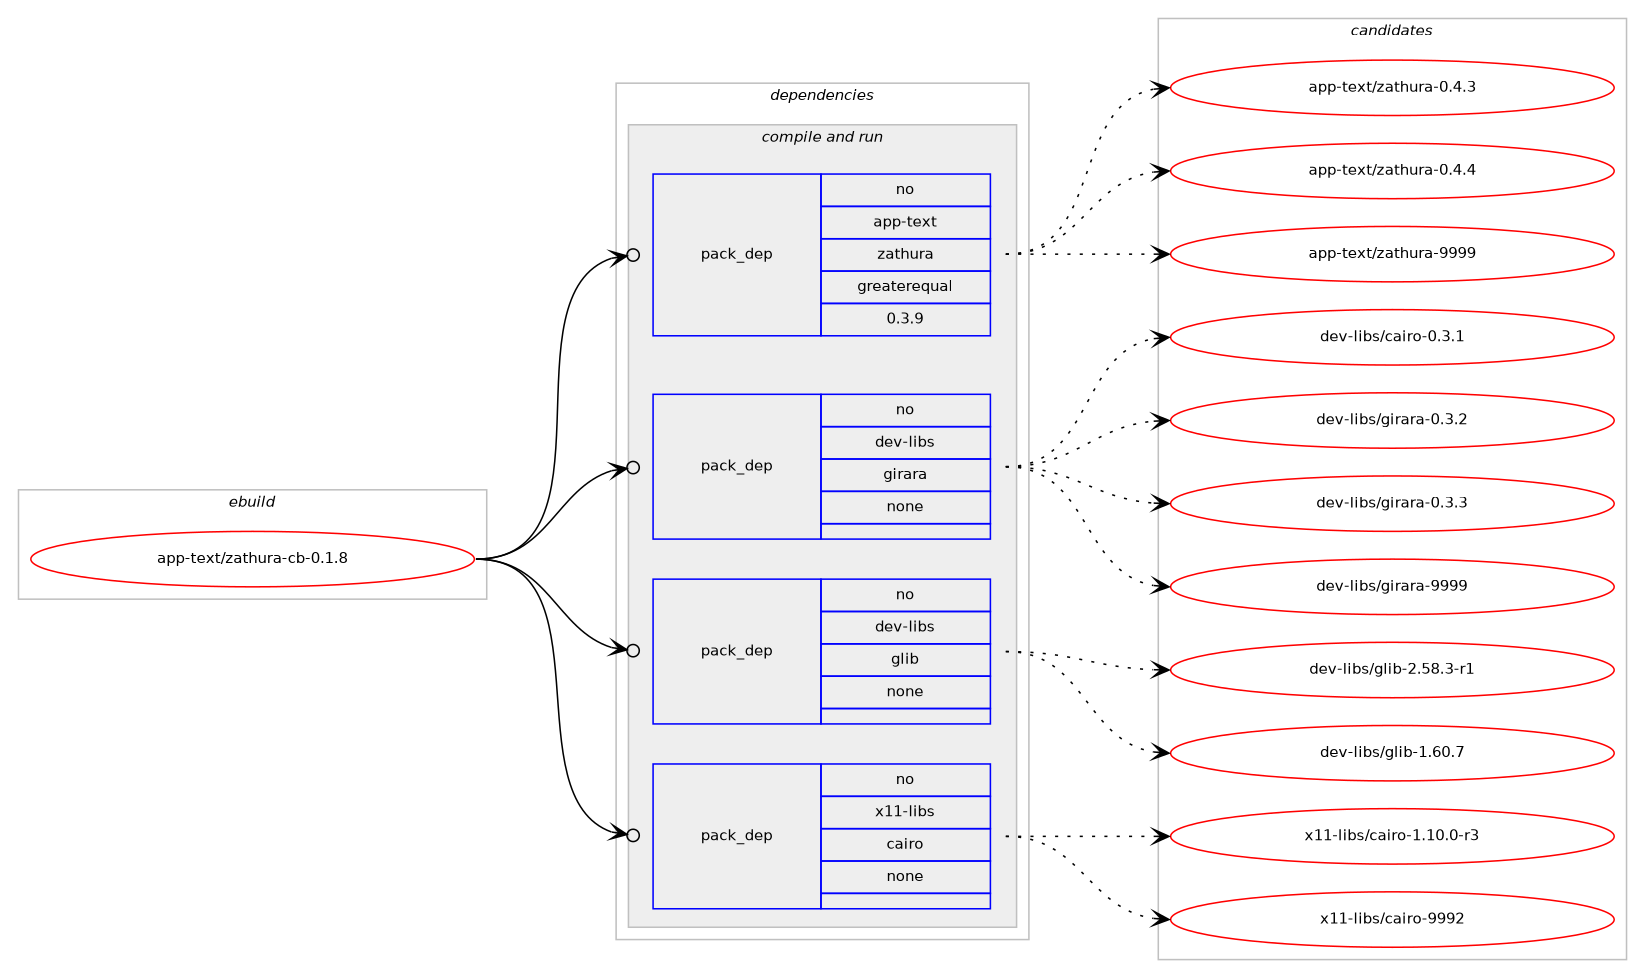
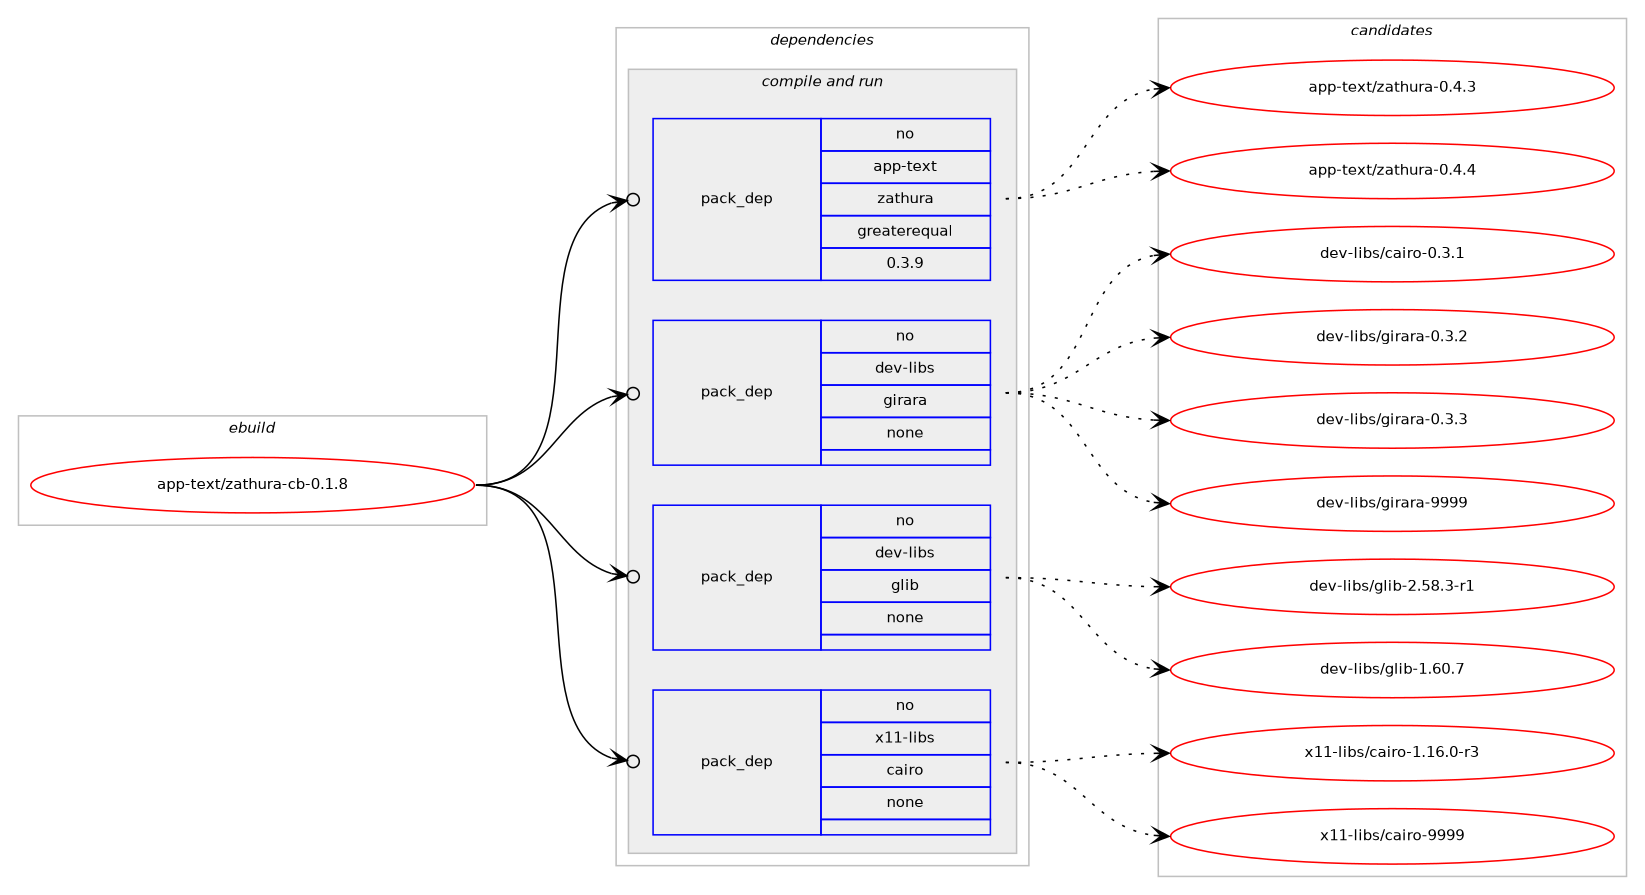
(1392, 254) -> none
(1392, 836) -> (1392, 753)
(1392, 920) -> (1392, 836)
